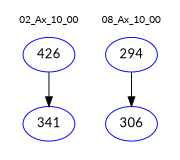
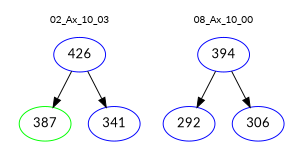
(49, 21) -> (80, 21)
(131, 55) -> (224, 55)
none -> (45, 124)
none -> (189, 124)
